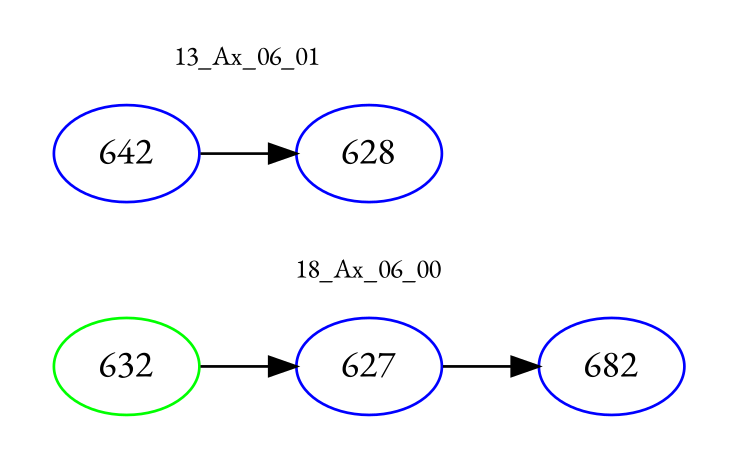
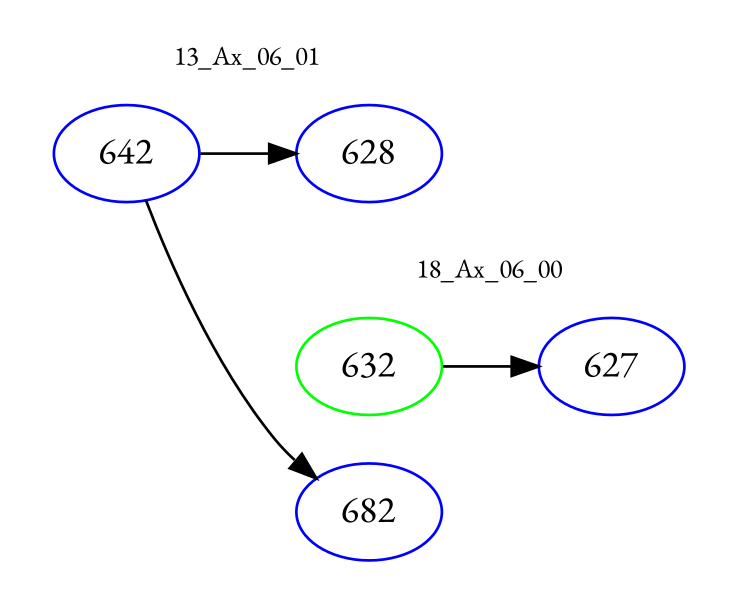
(477, 366) -> (208, 337)
